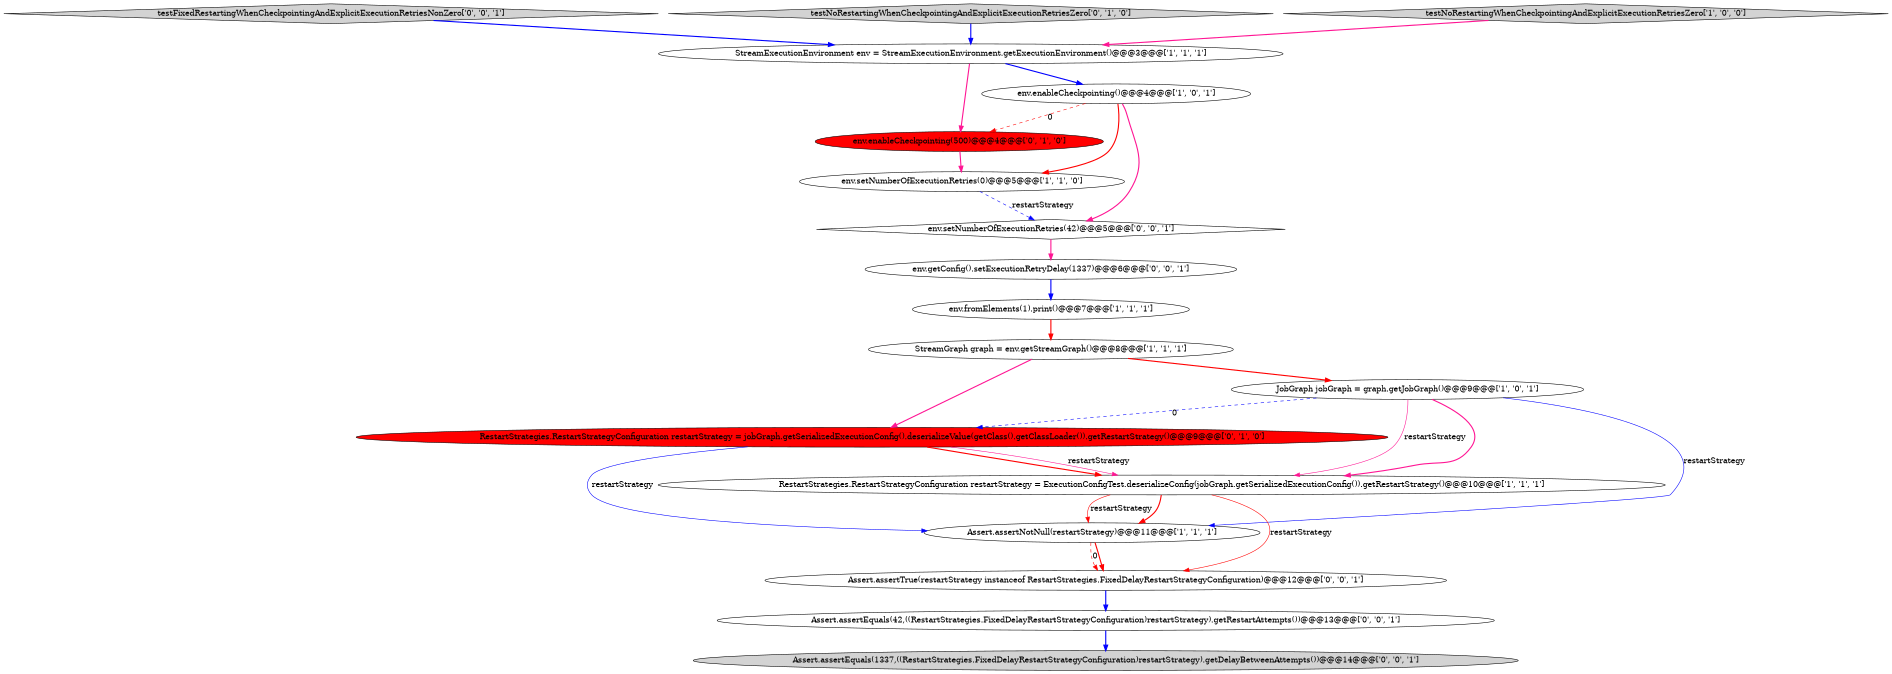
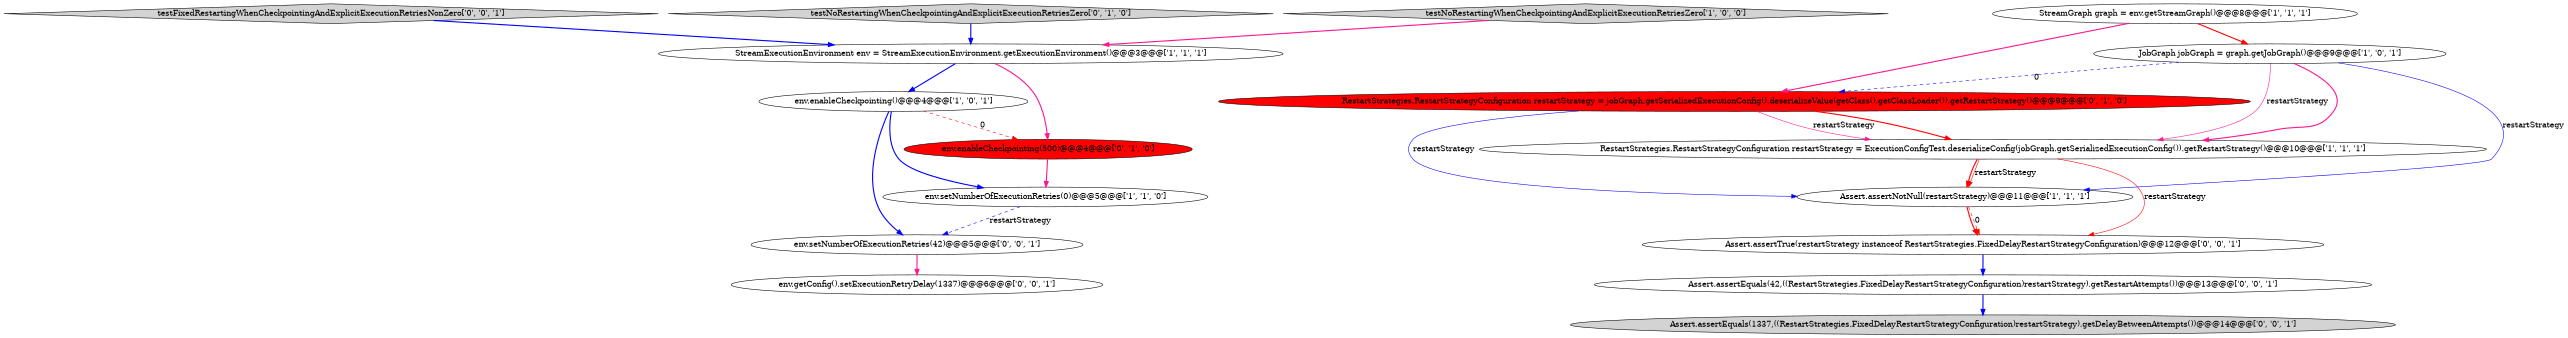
(1103, 156) -> (913, 169)
(1138, 171) -> (873, 174)
(1051, 229) -> (917, 245)
(1051, 309) -> none
